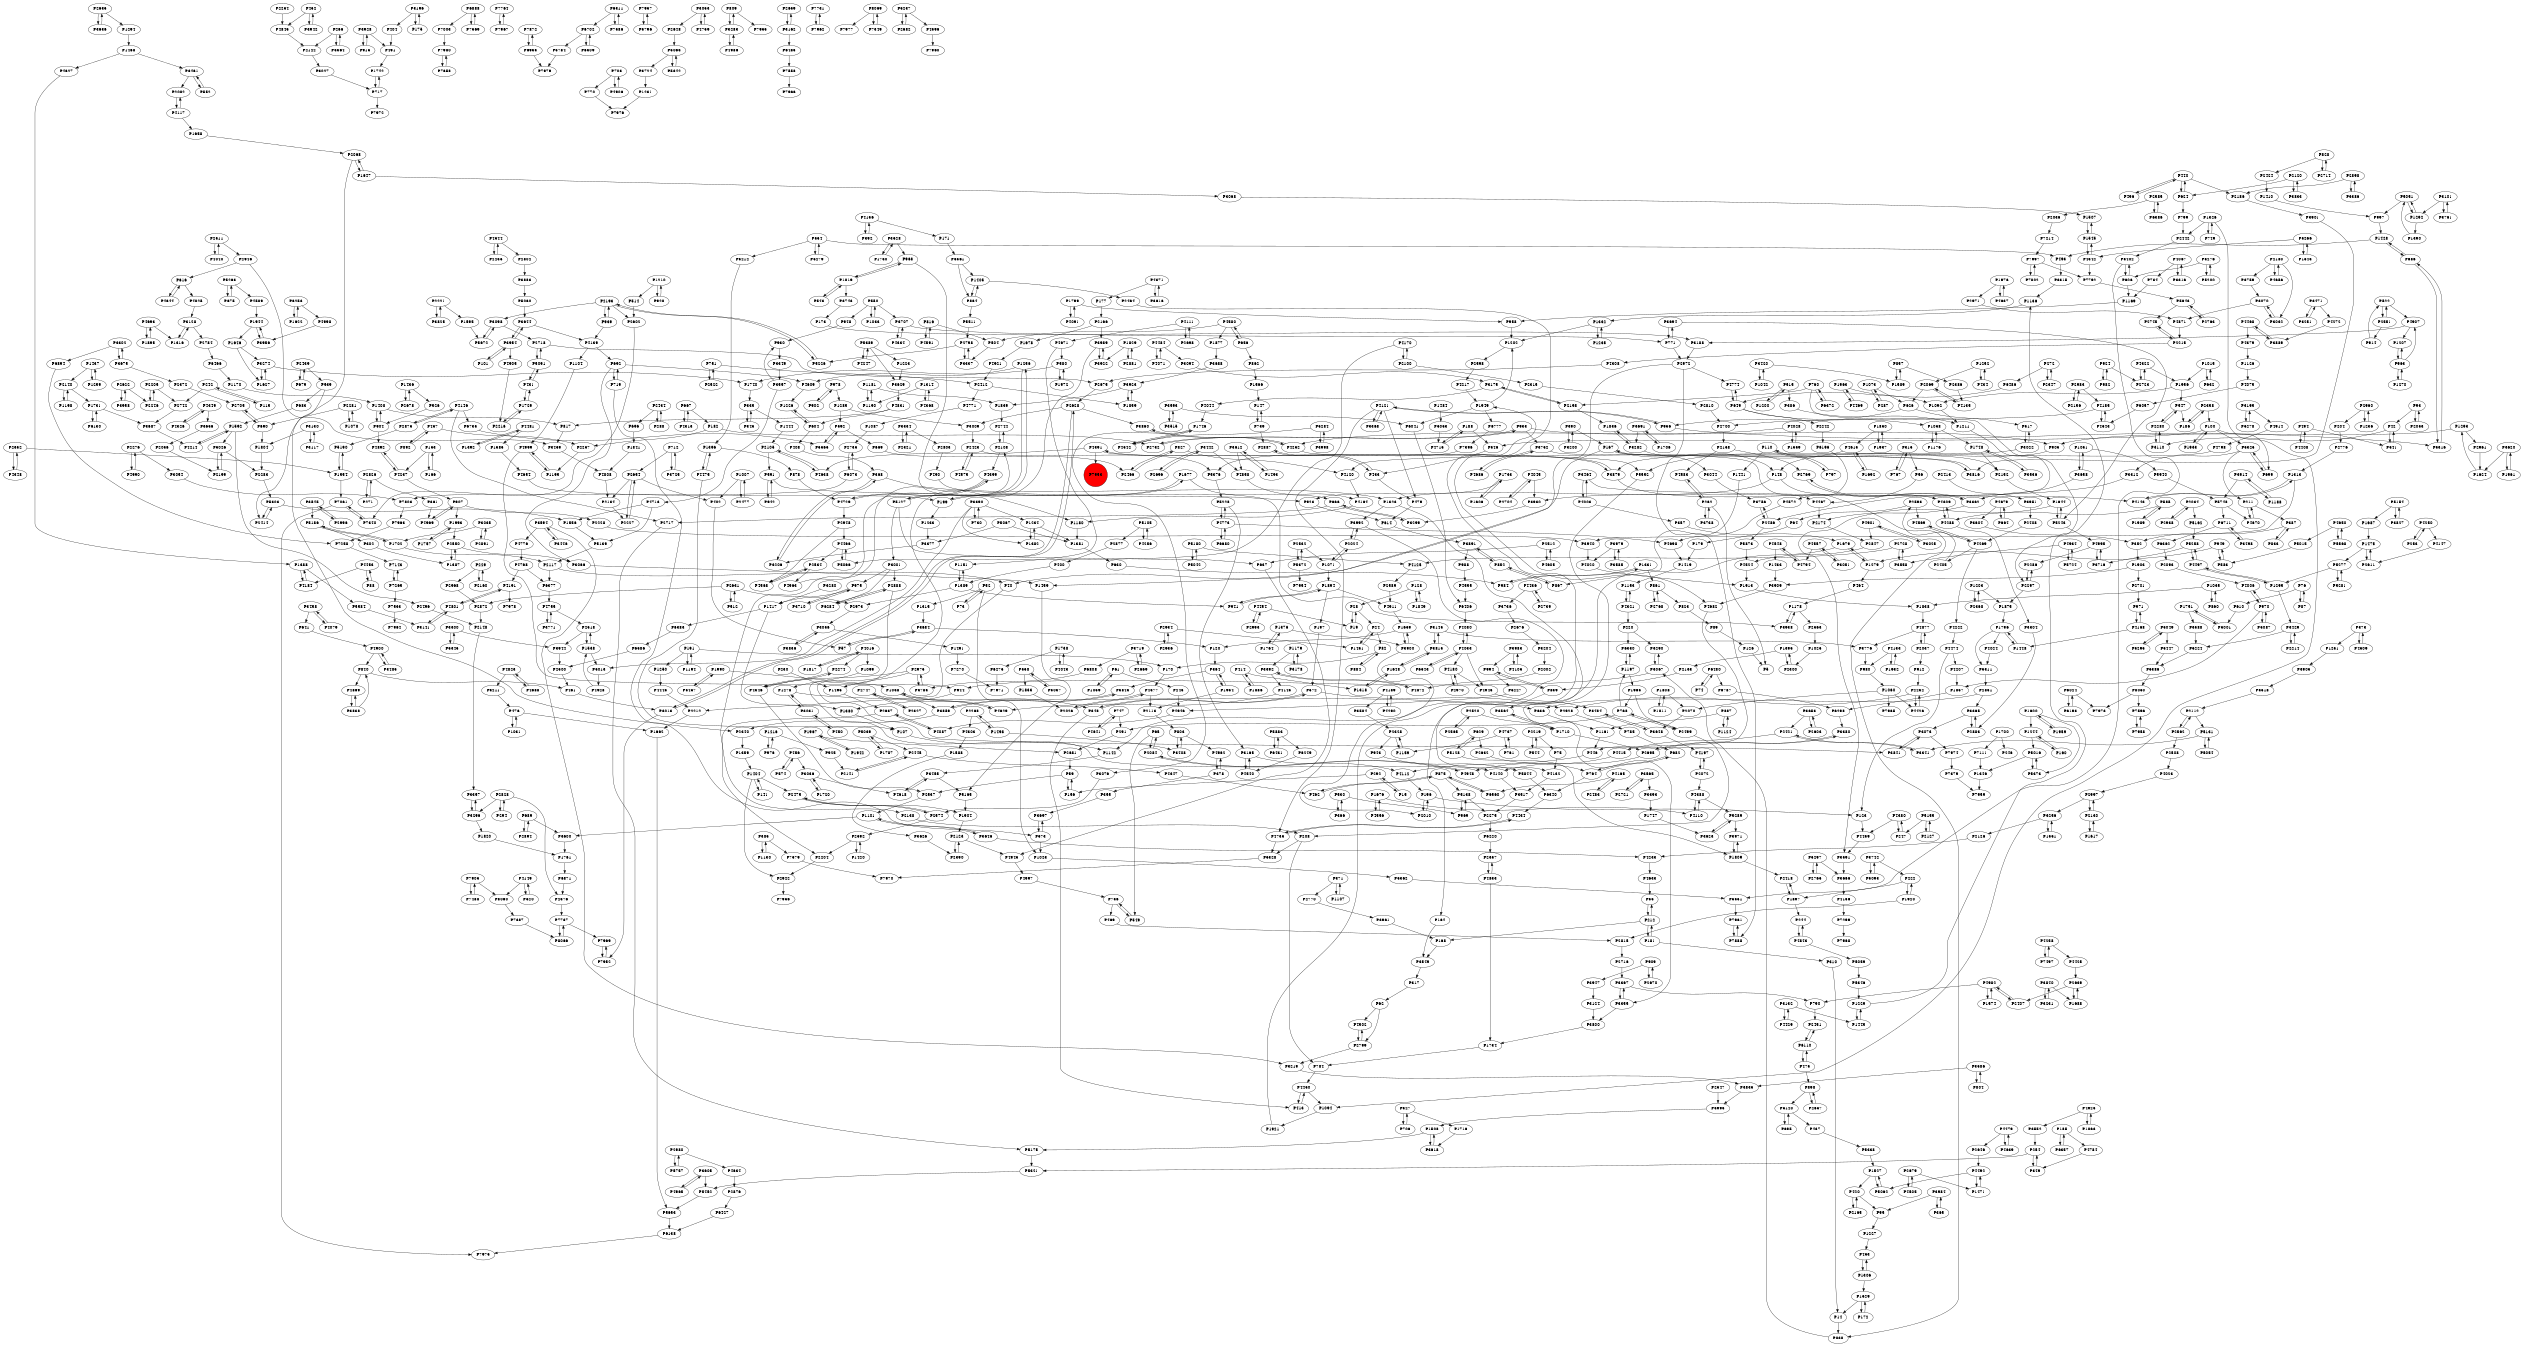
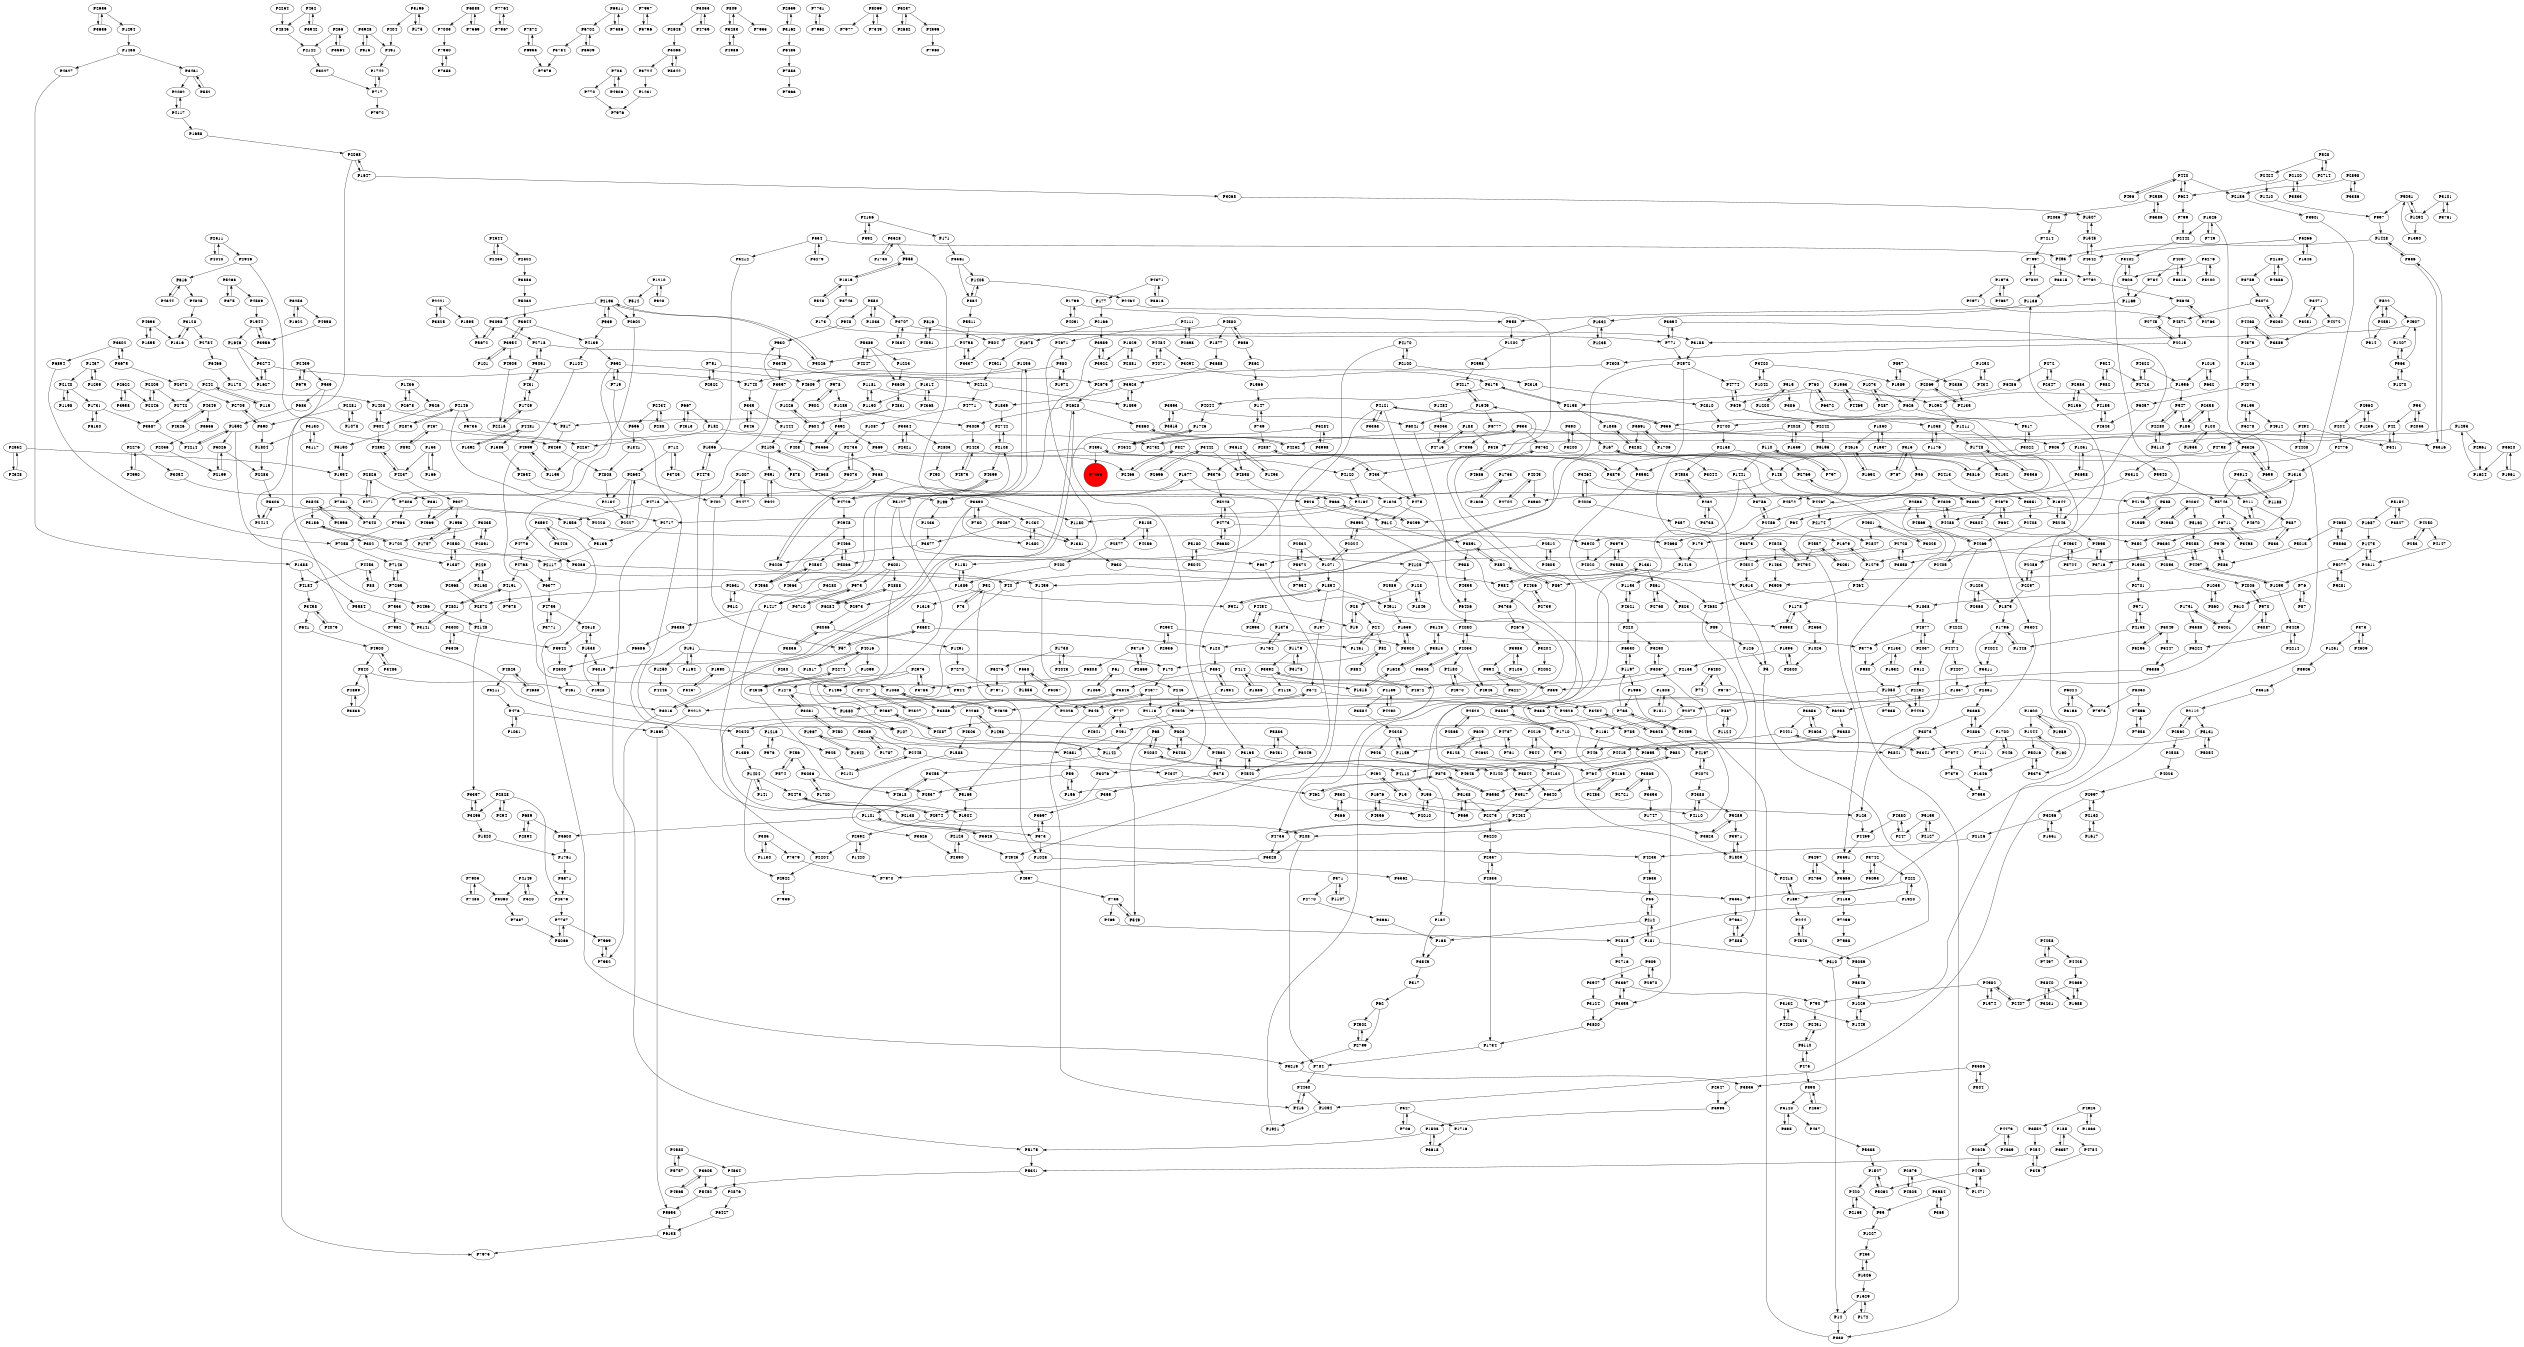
(1509, 382) -> (1475, 396)
(1729, 489) -> (1747, 486)
(306, 577) -> (308, 595)
(2148, 677) -> (2020, 675)
none -> (2007, 744)
none -> (1877, 815)
